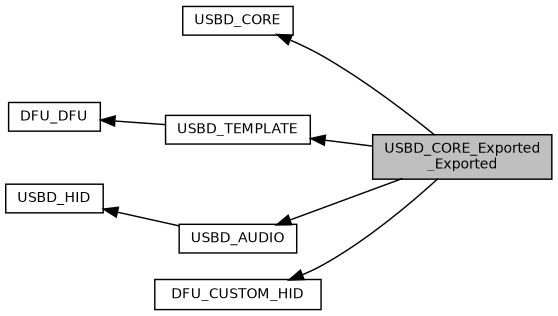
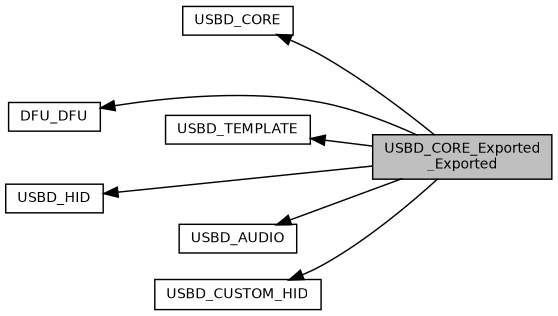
(140, 123) -> (269, 96)
(148, 219) -> (245, 179)
(238, 295) -> (238, 295)
